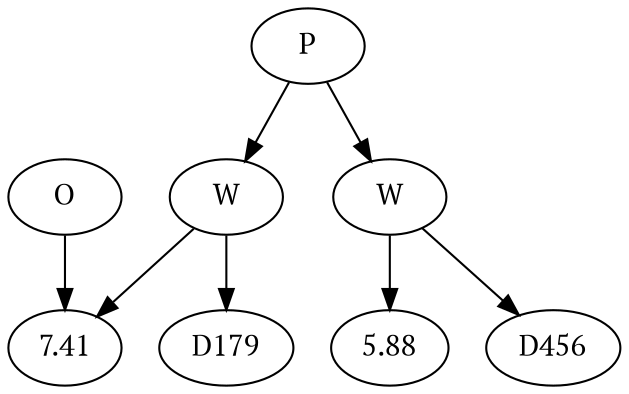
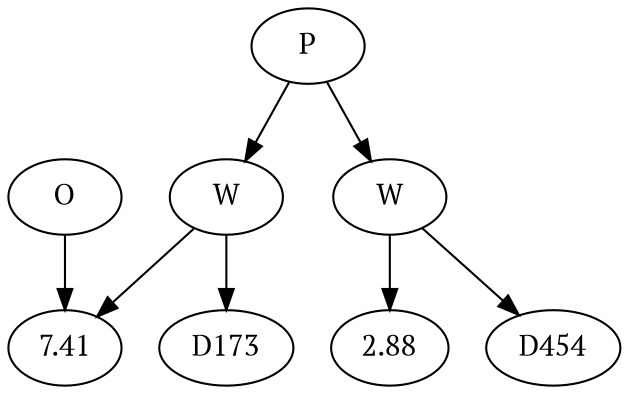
(226, 348) -> (226, 348)
(390, 348) -> (390, 348)
(553, 348) -> (553, 348)
